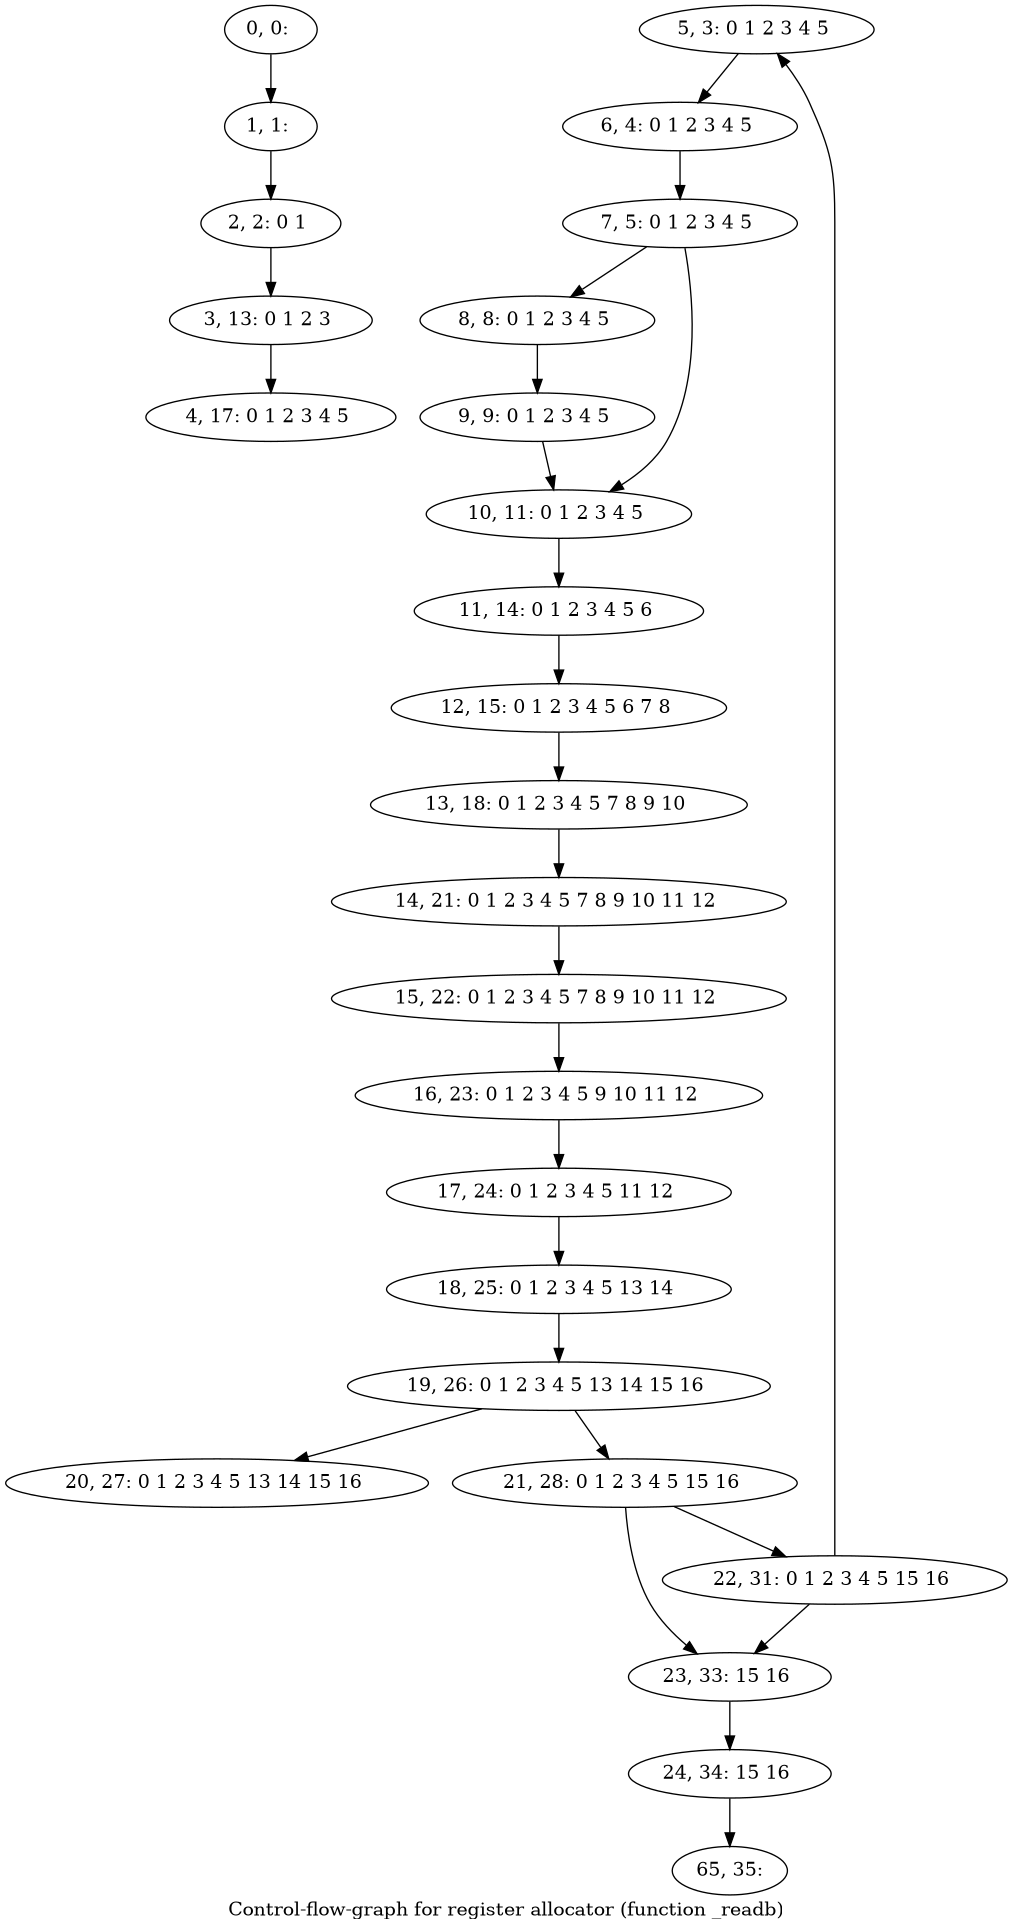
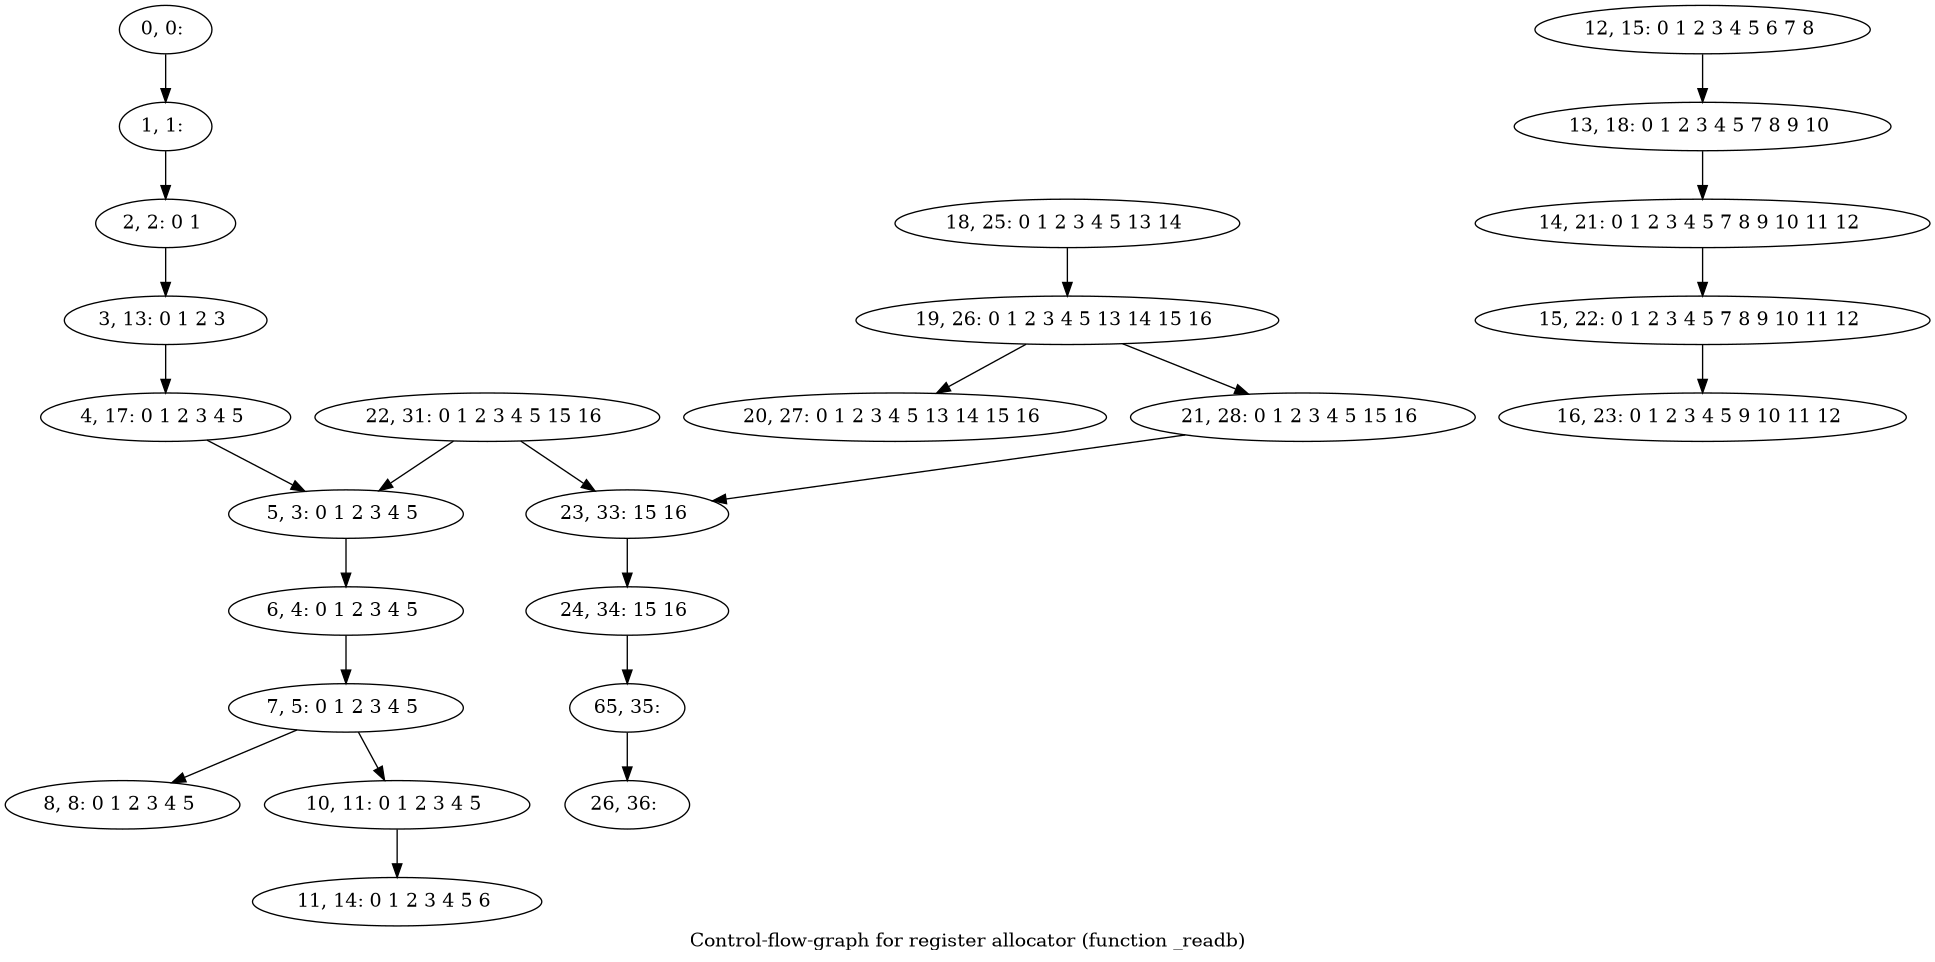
(537, 417) -> none
none -> (250, 463)
(559, 653) -> none
none -> (627, 805)
(559, 1192) -> none
(724, 1529) -> none
